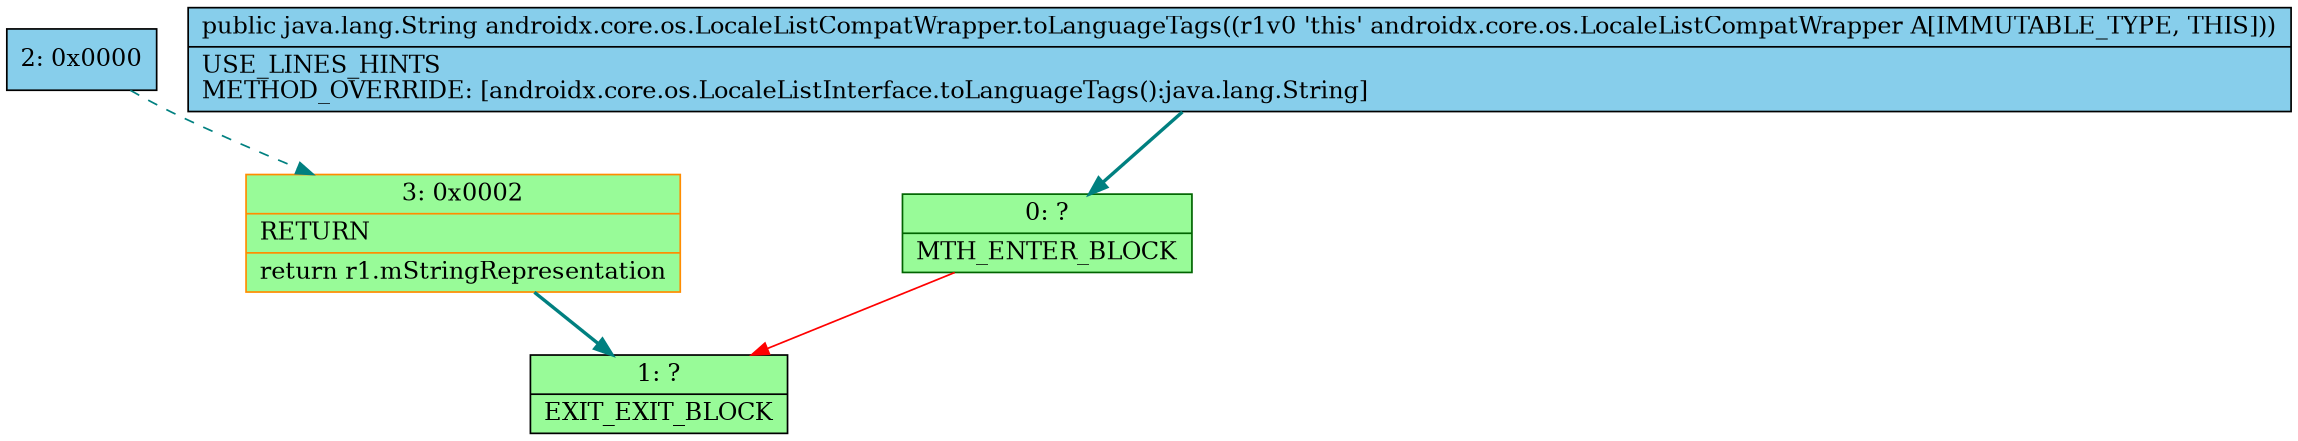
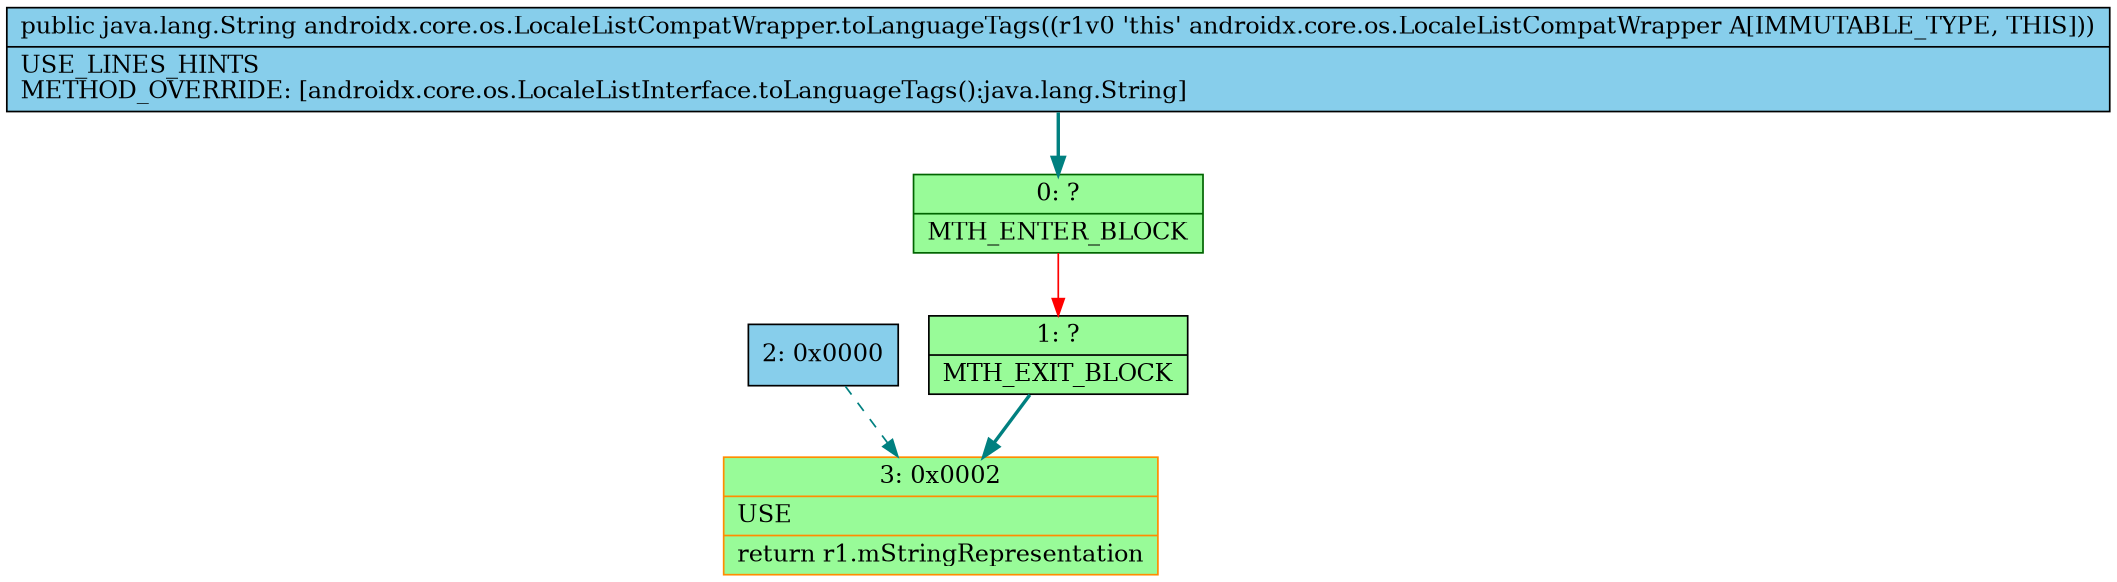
(315, 232) -> (765, 515)
(566, 318) -> (1012, 419)
(659, 413) -> (1058, 374)
